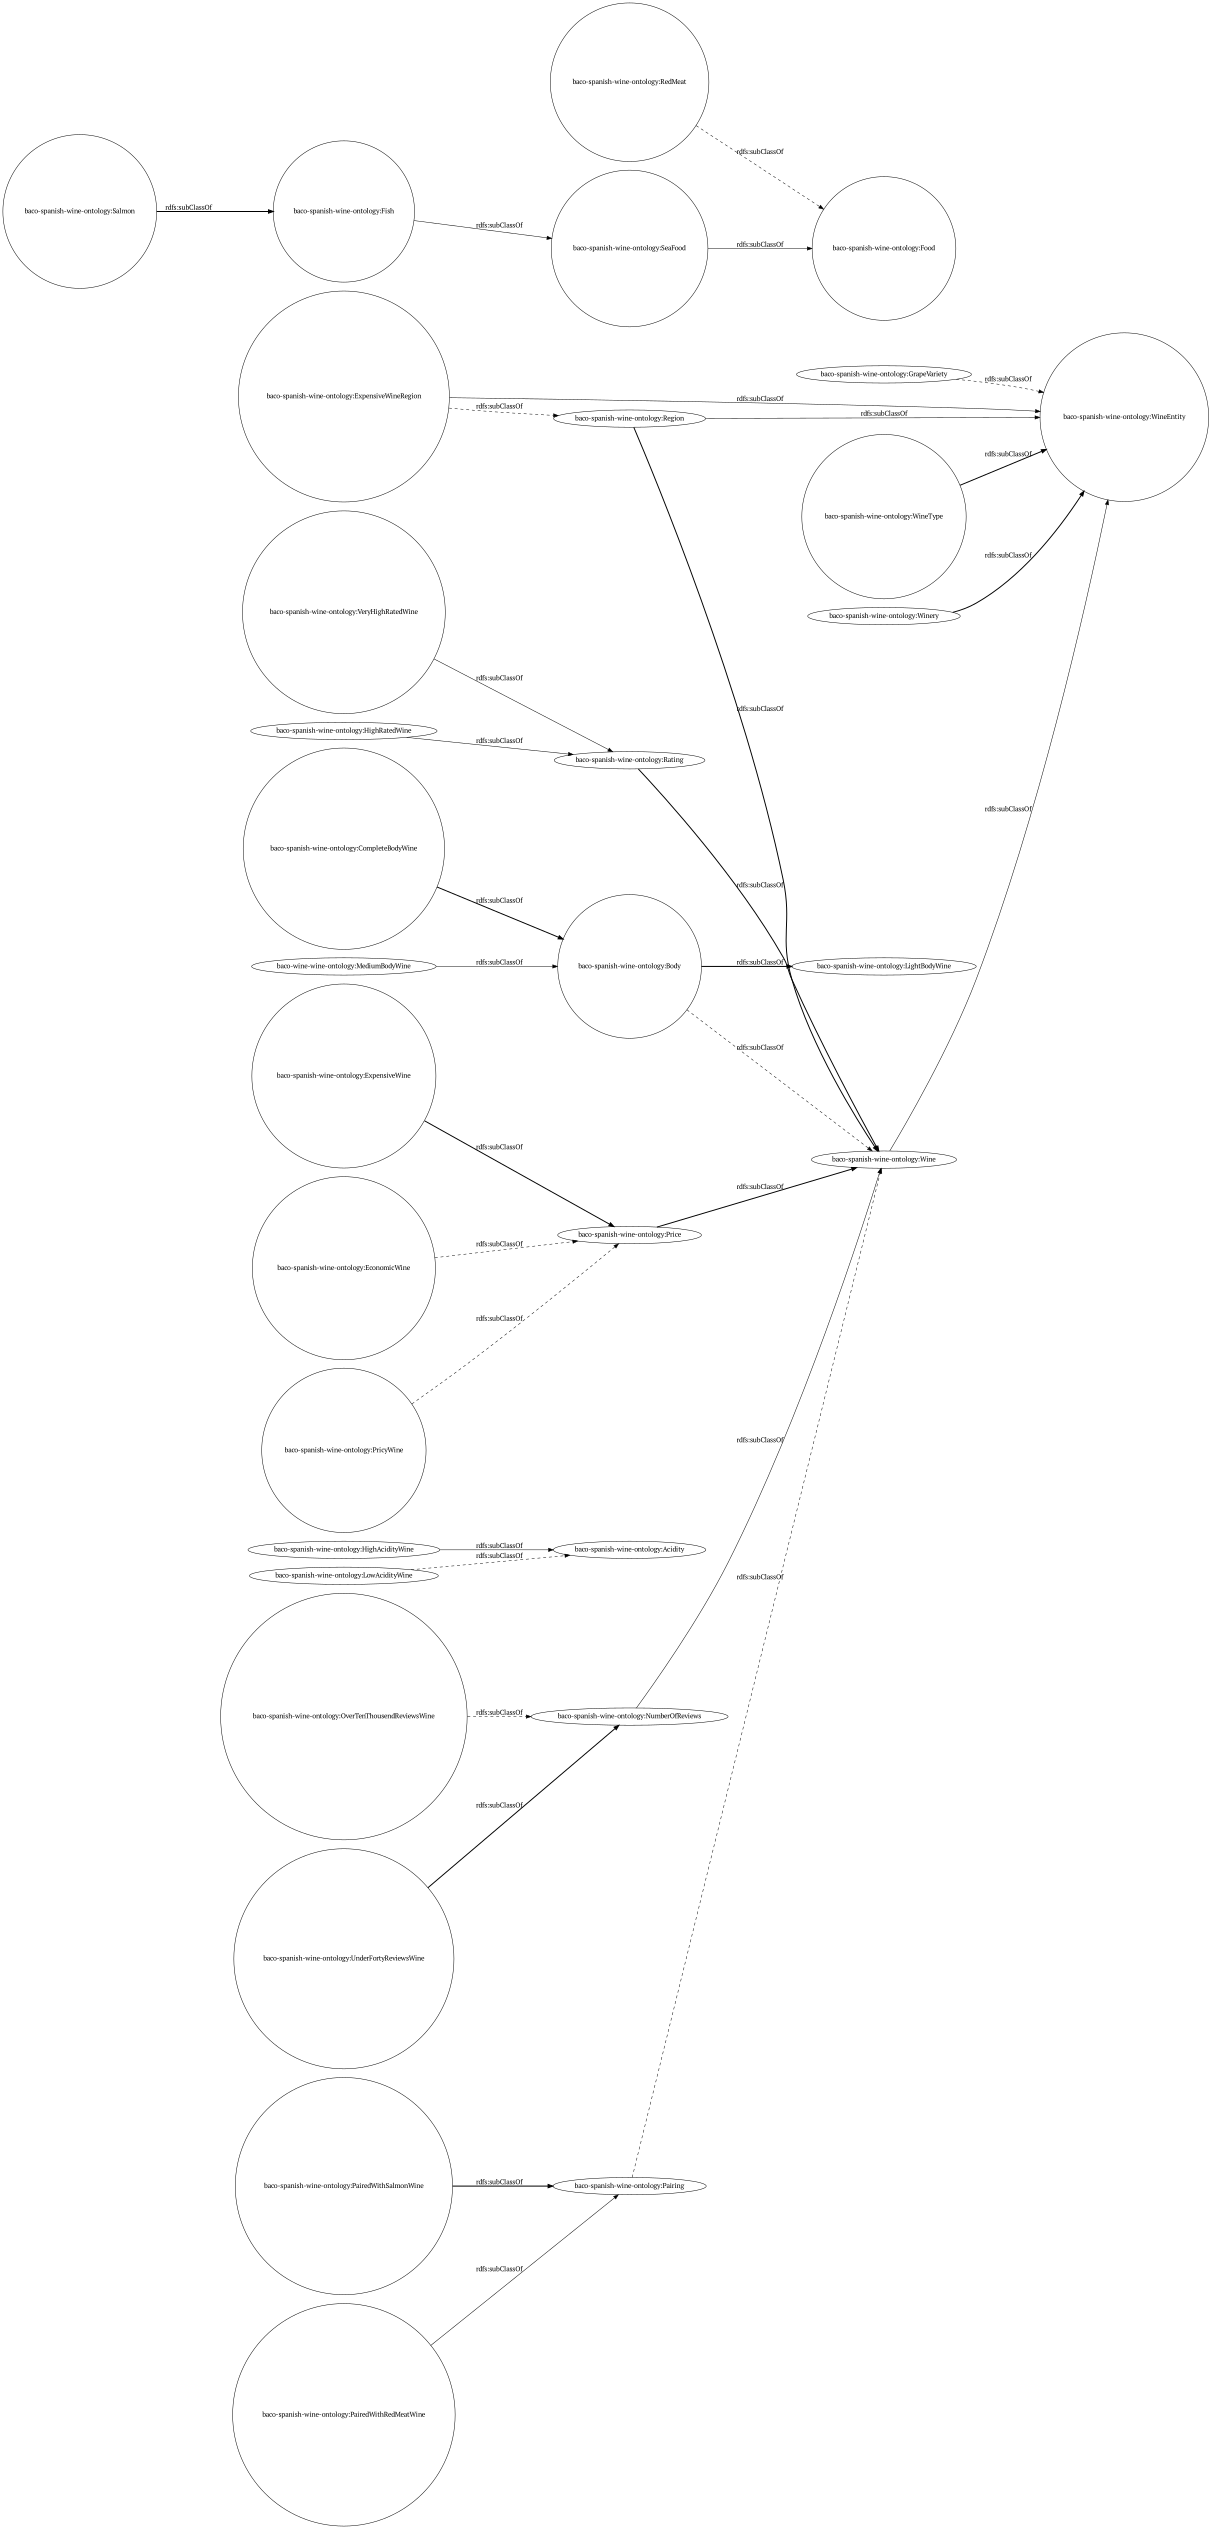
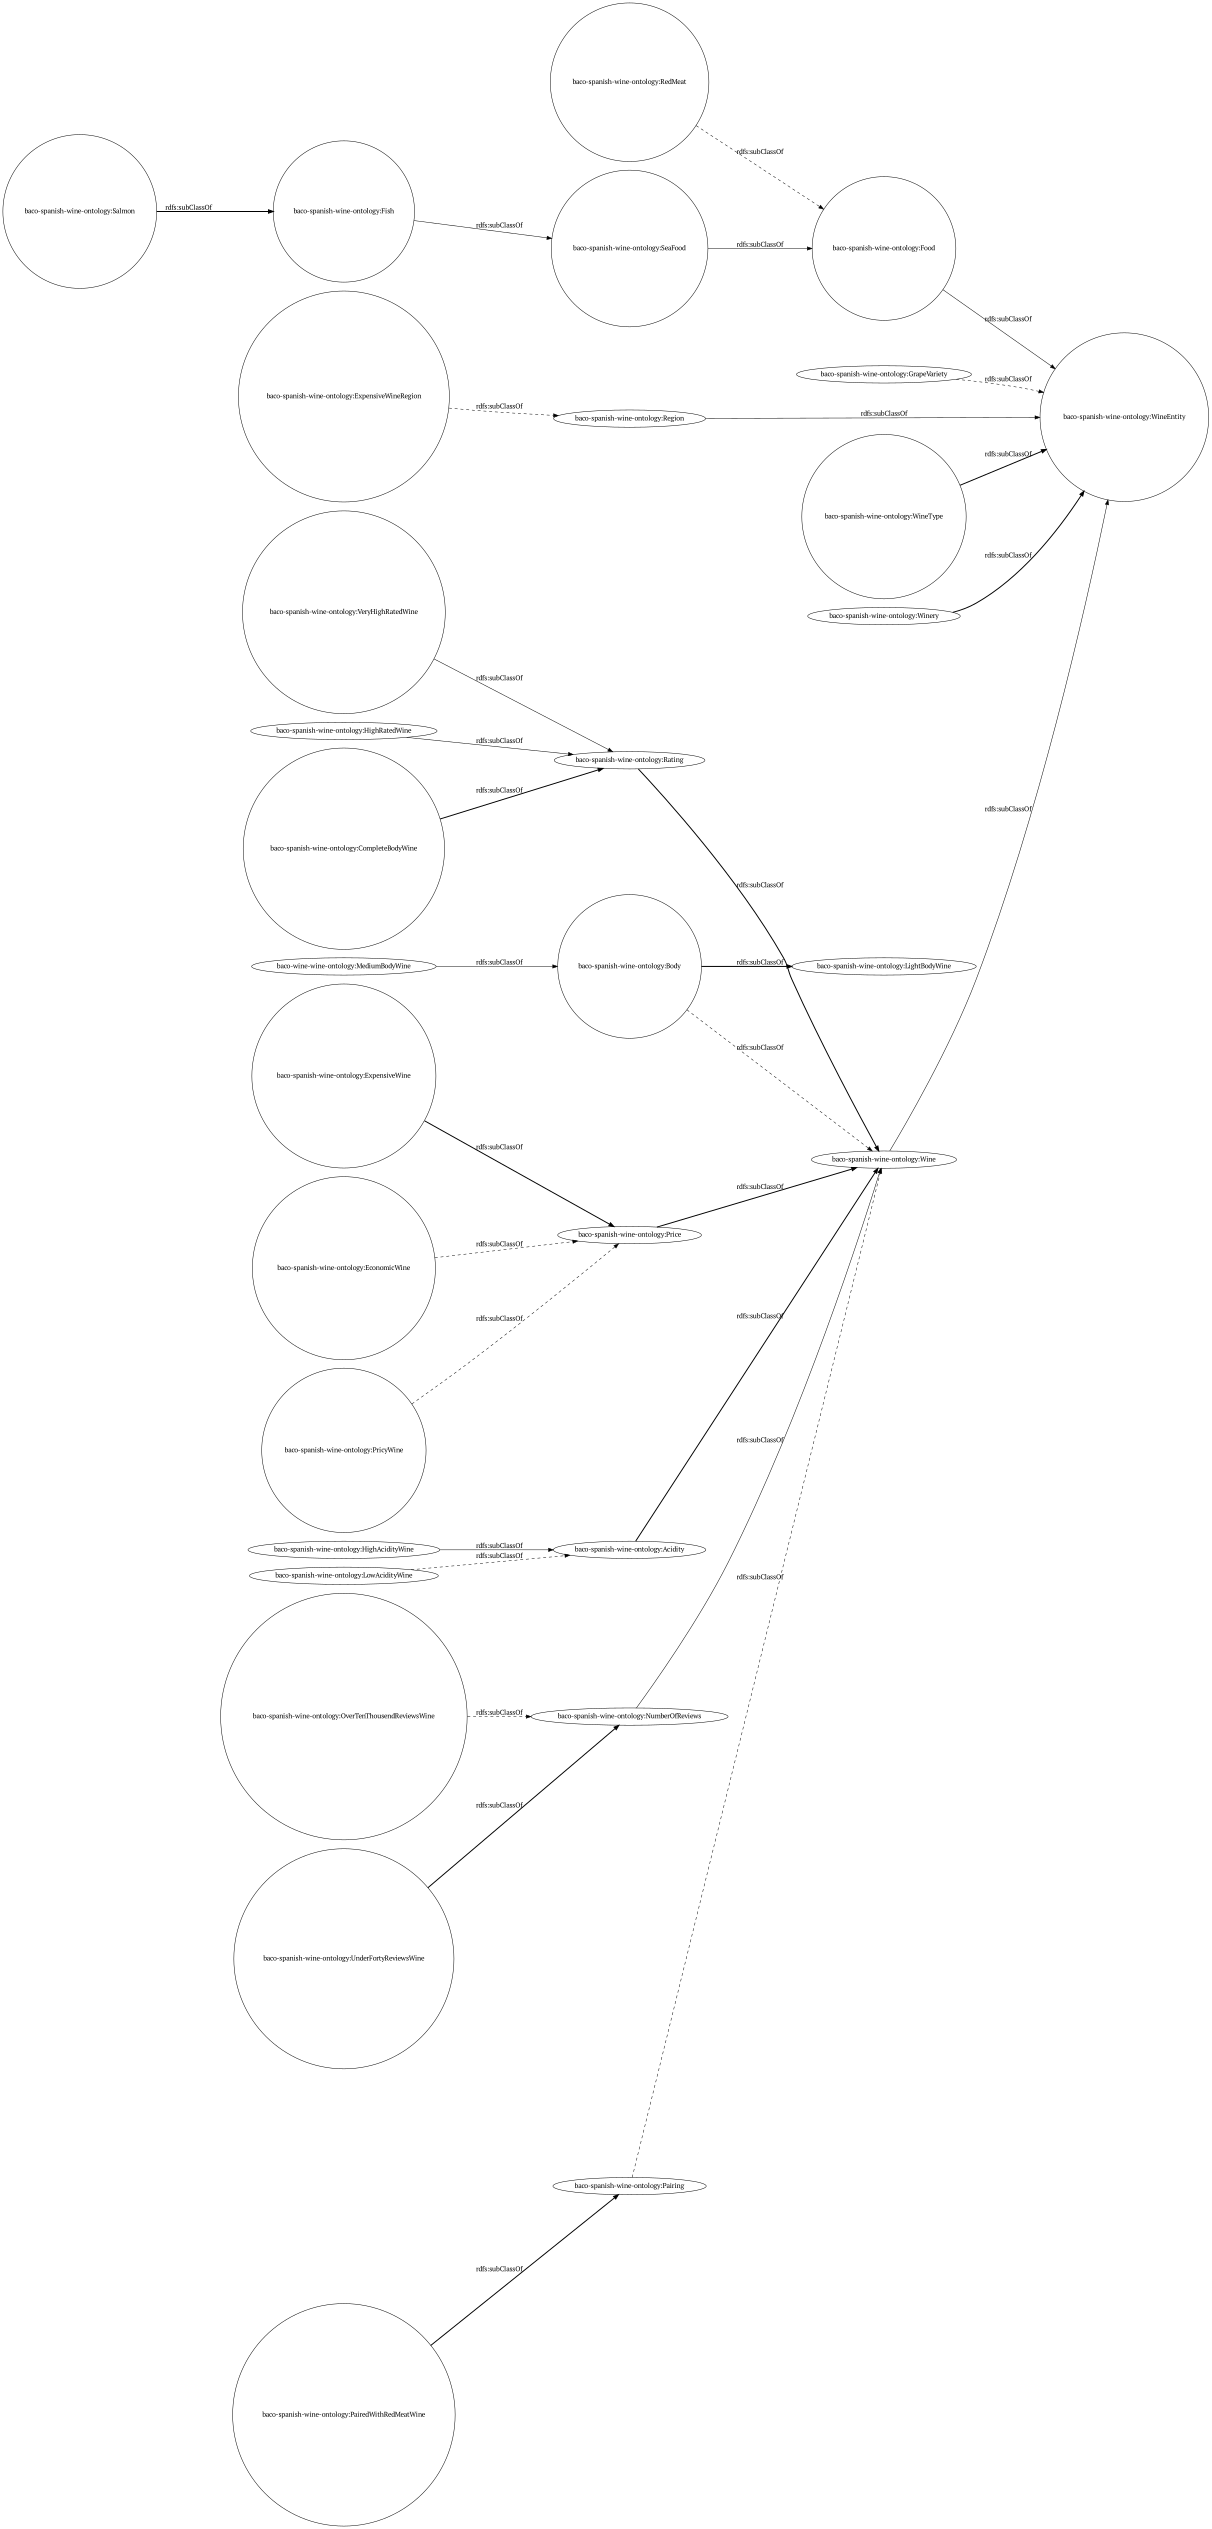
(742, 403) -> (997, 328)
(761, 788) -> (755, 1357)
(498, 912) -> (519, 794)
(344, 2186) -> none
(523, 2272) -> (523, 2272)
